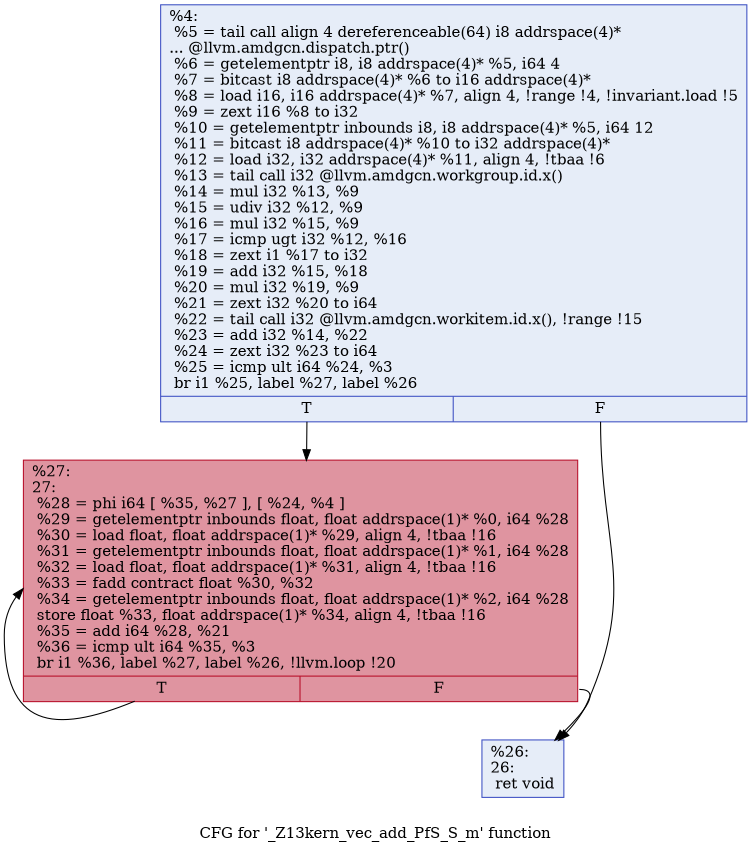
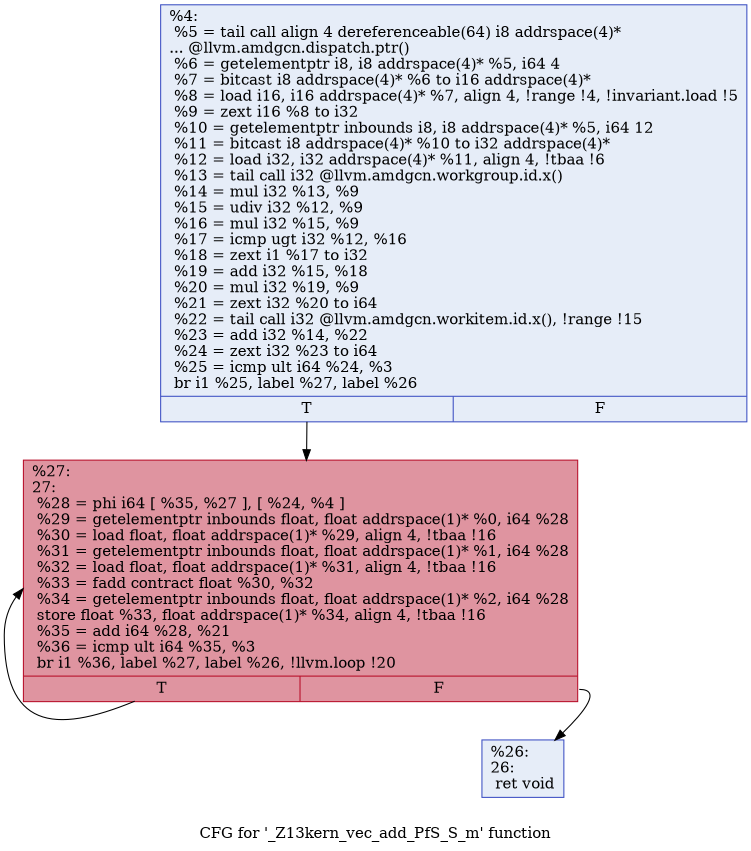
(613, 582) -> none
